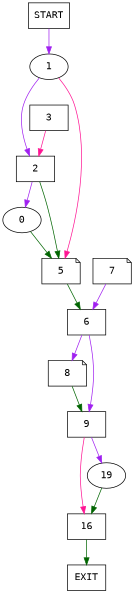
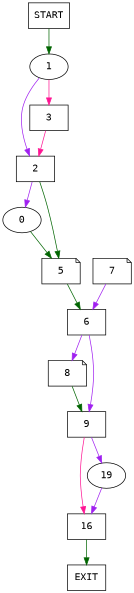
(49, 38) -> (49, 38)
(81, 163) -> (49, 89)
(98, 497) -> (98, 497)
